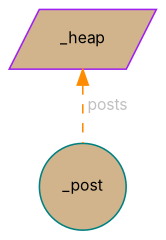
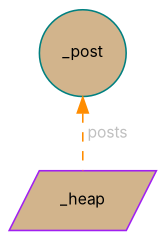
(83, 114) -> (83, 142)
